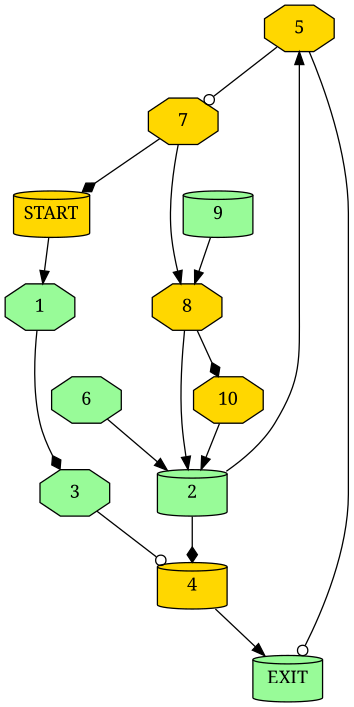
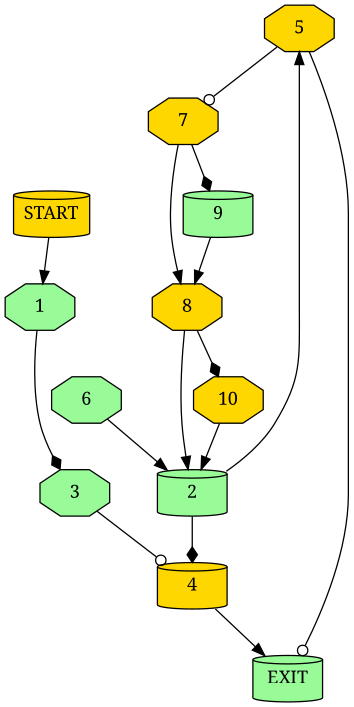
(127, 161) -> (198, 160)
